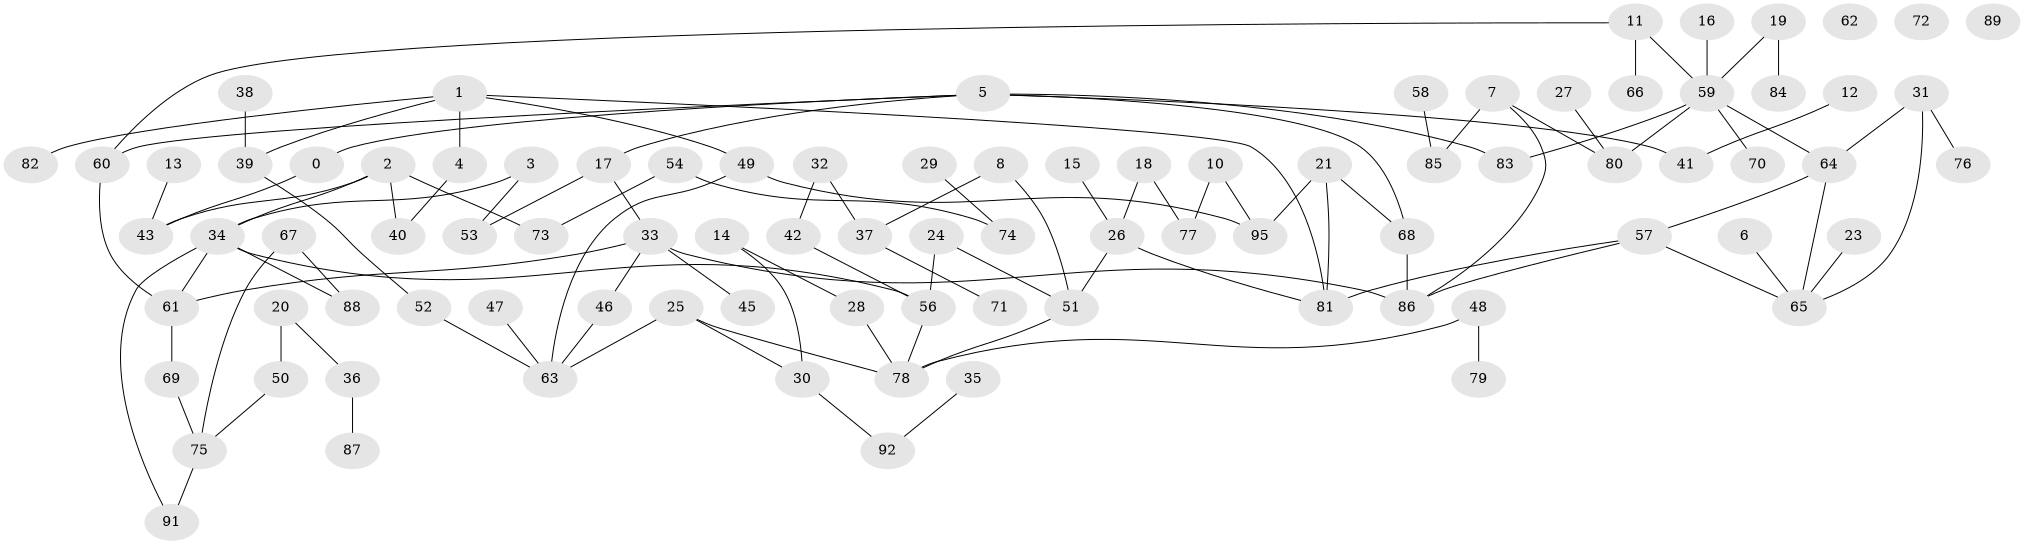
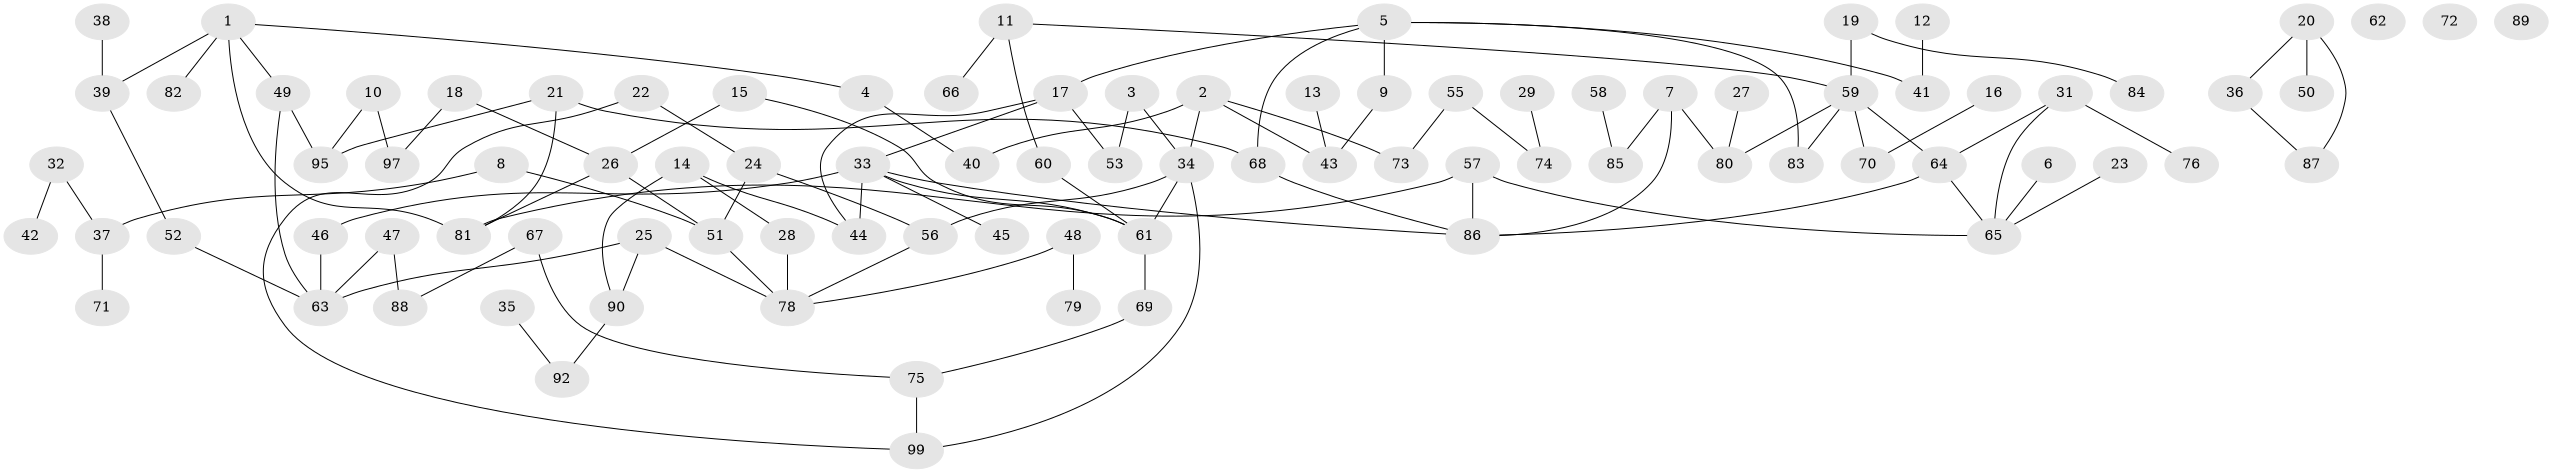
(1707, 58) -> (1931, 129)
none -> (2346, 92)
none -> (642, 93)
(517, 116) -> none
(317, 165) -> (1384, 93)
(675, 165) -> (1456, 93)
none -> (921, 170)
(1739, 204) -> (1743, 216)
none -> (859, 236)
(1189, 236) -> (392, 165)
(285, 272) -> (396, 272)
(861, 272) -> none
(802, 379) -> (617, 308)
(240, 415) -> none
(172, 522) -> (917, 451)
